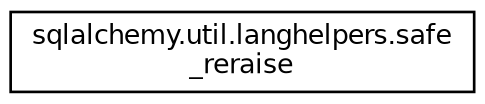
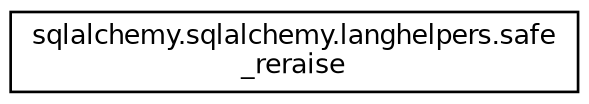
(242, 52) -> (294, 52)
